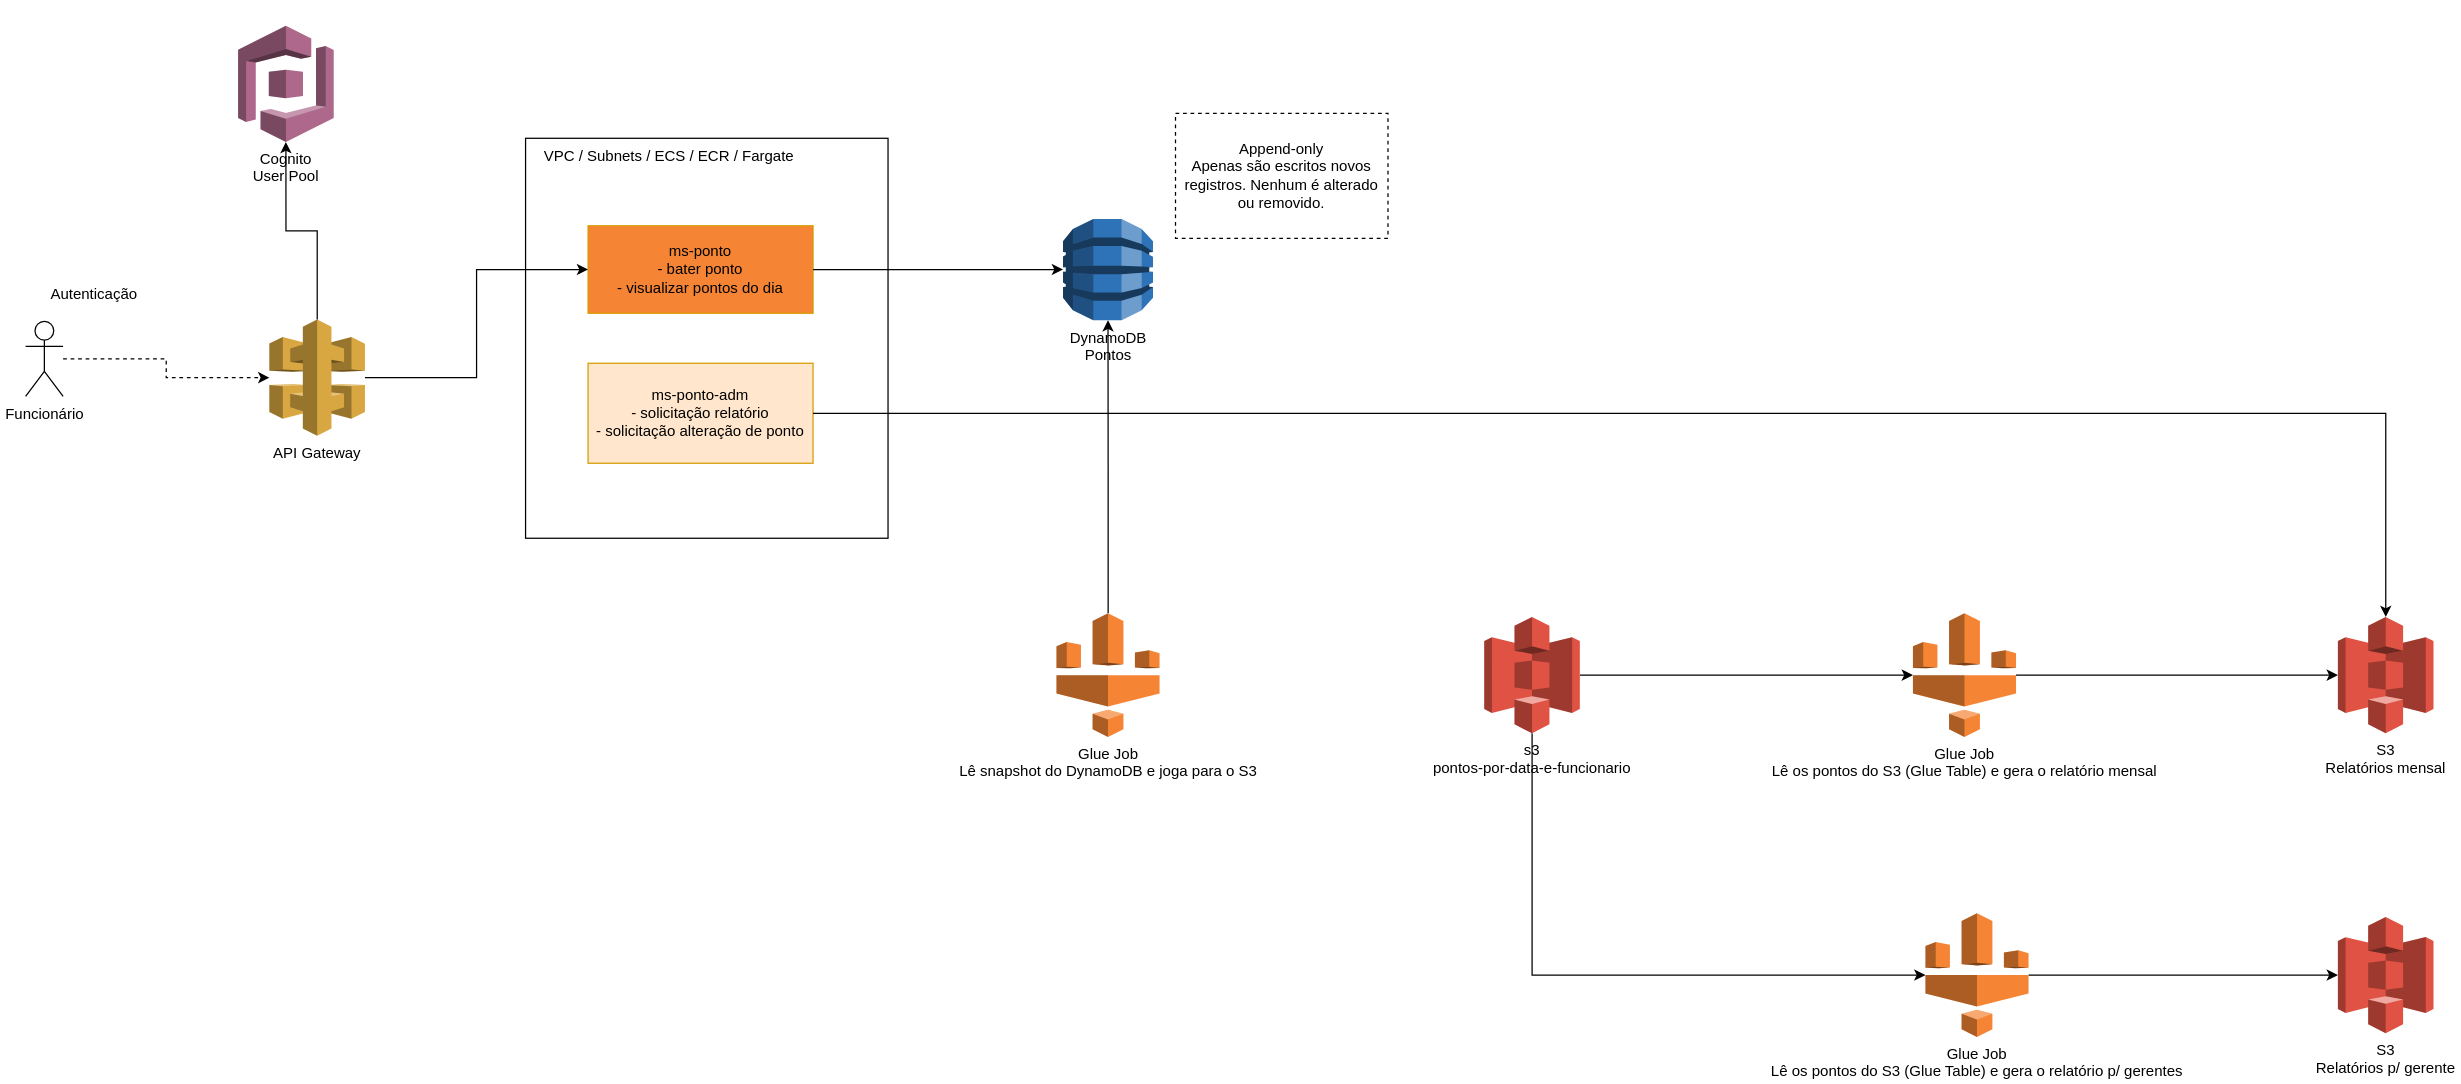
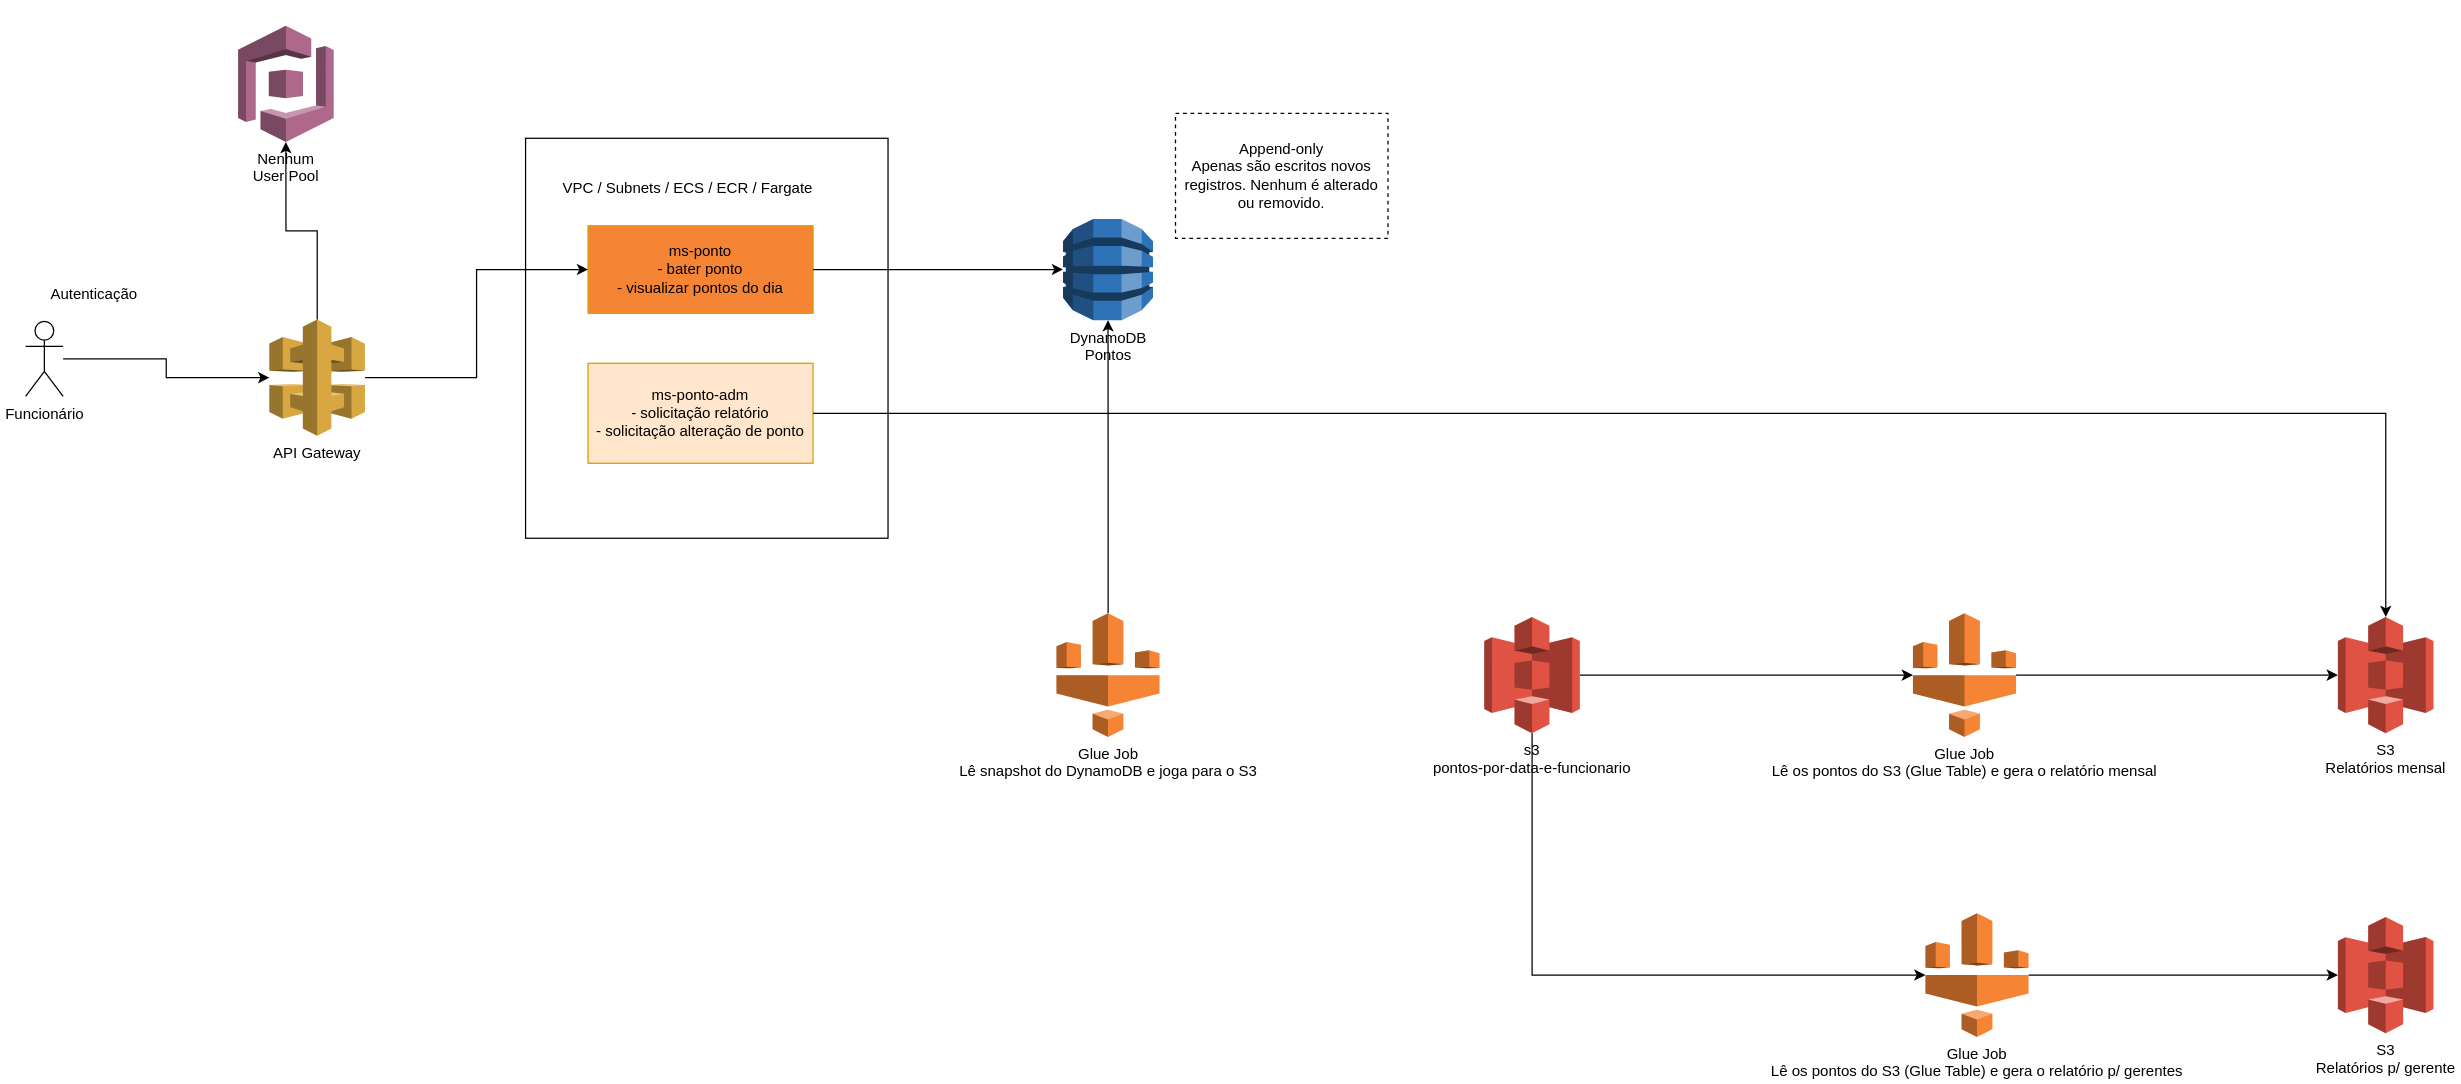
(669, 157) -> (688, 188)
(286, 169) -> (286, 169)
(166, 365) -> (166, 365)
